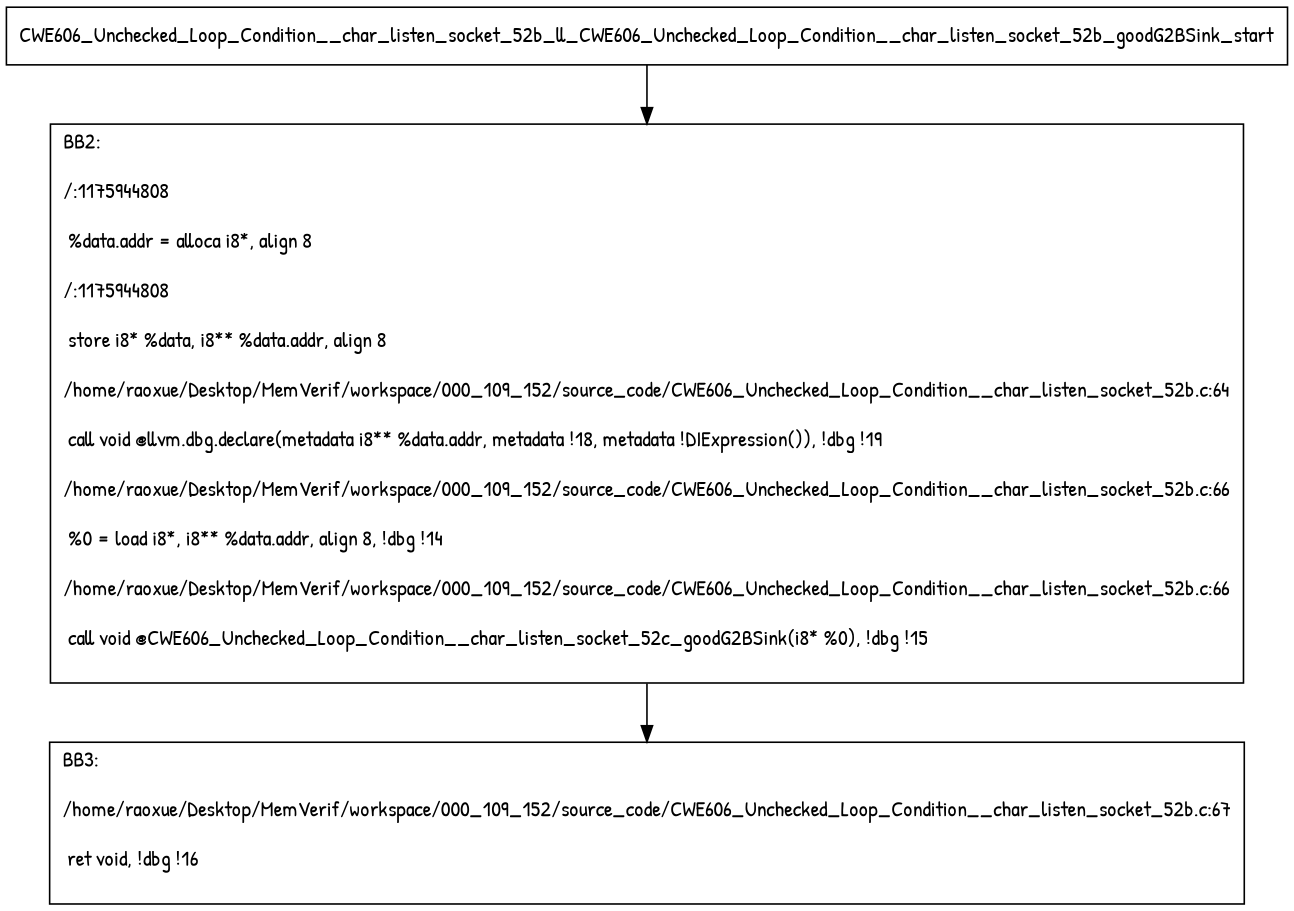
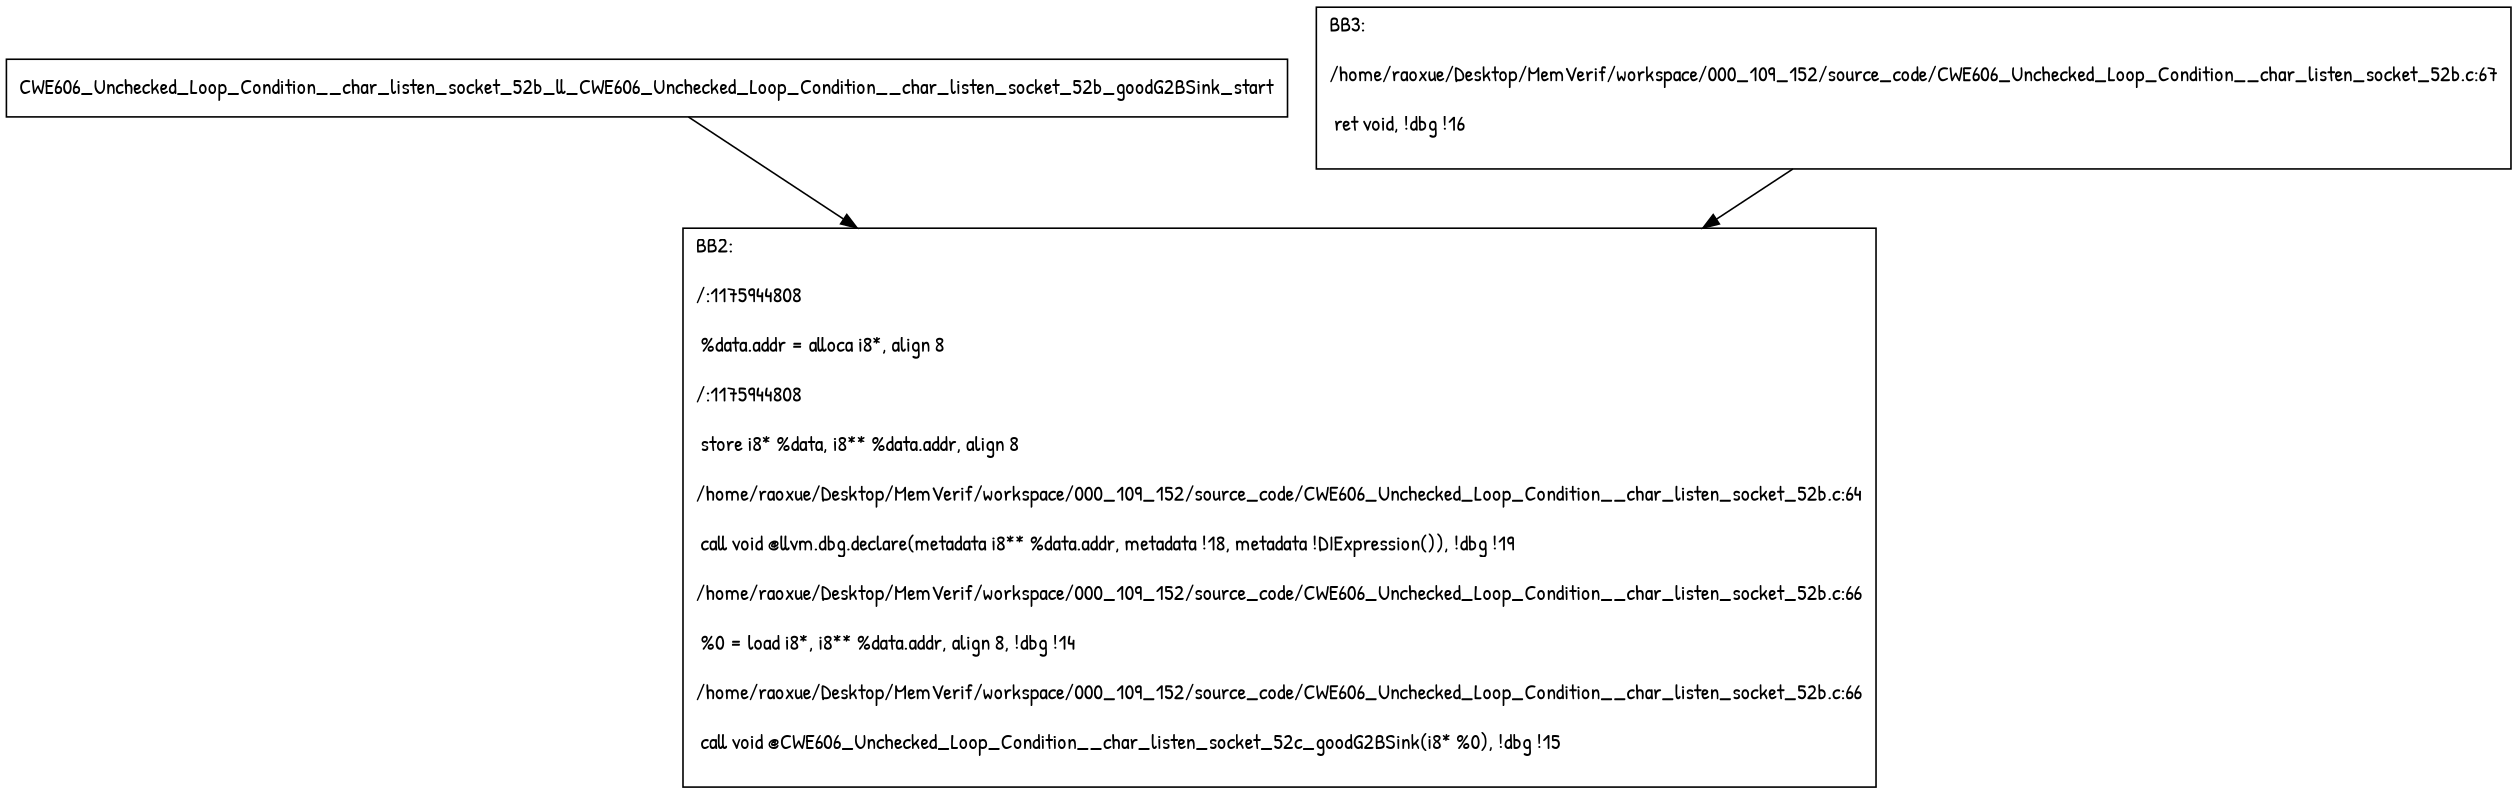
(647, 704) -> (1755, 194)
